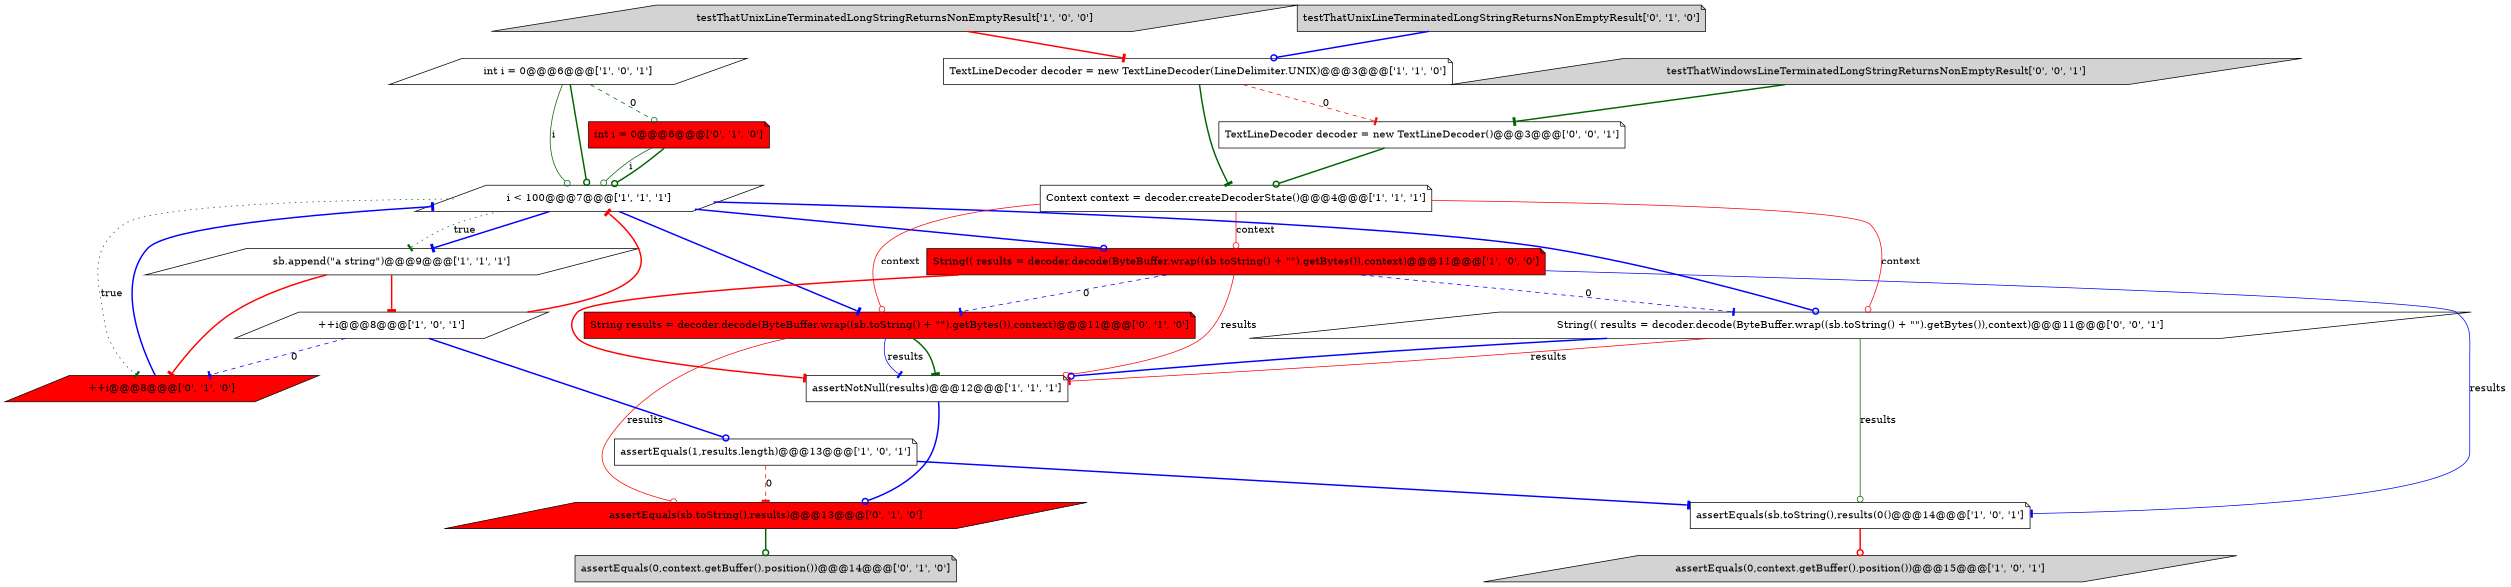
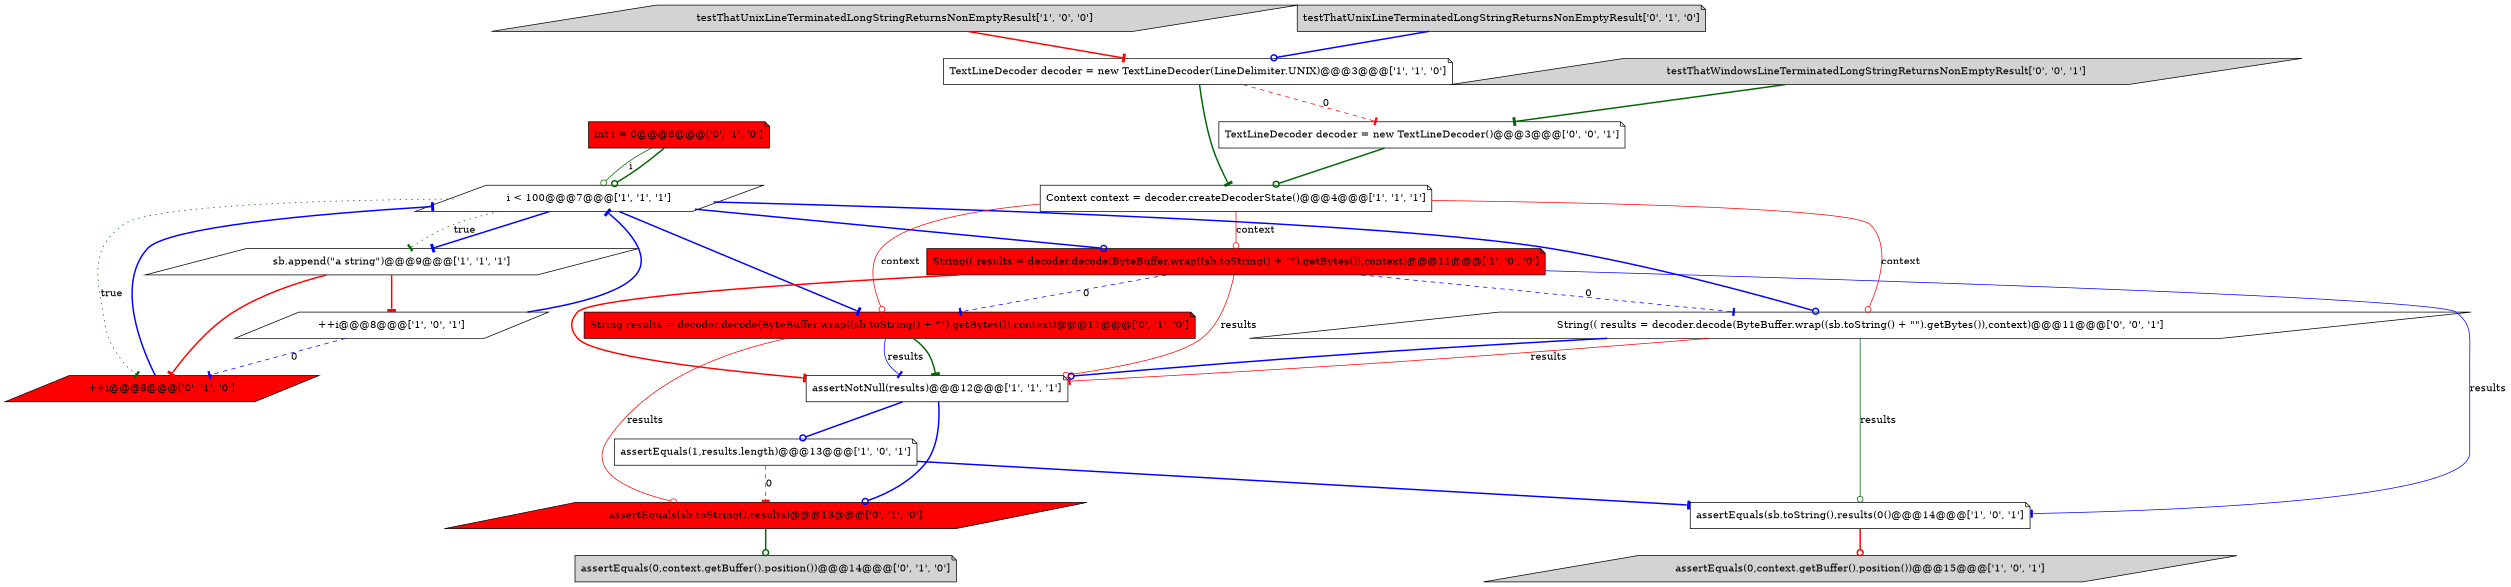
(568, 71) -> none
(619, 288) -> (619, 288)
(576, 388) -> (854, 419)
